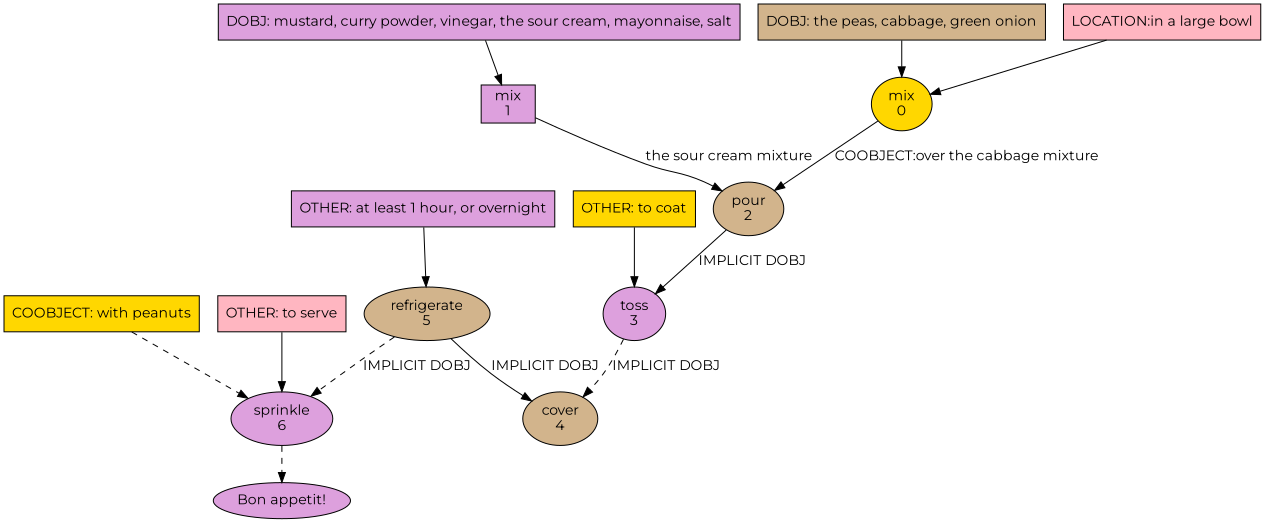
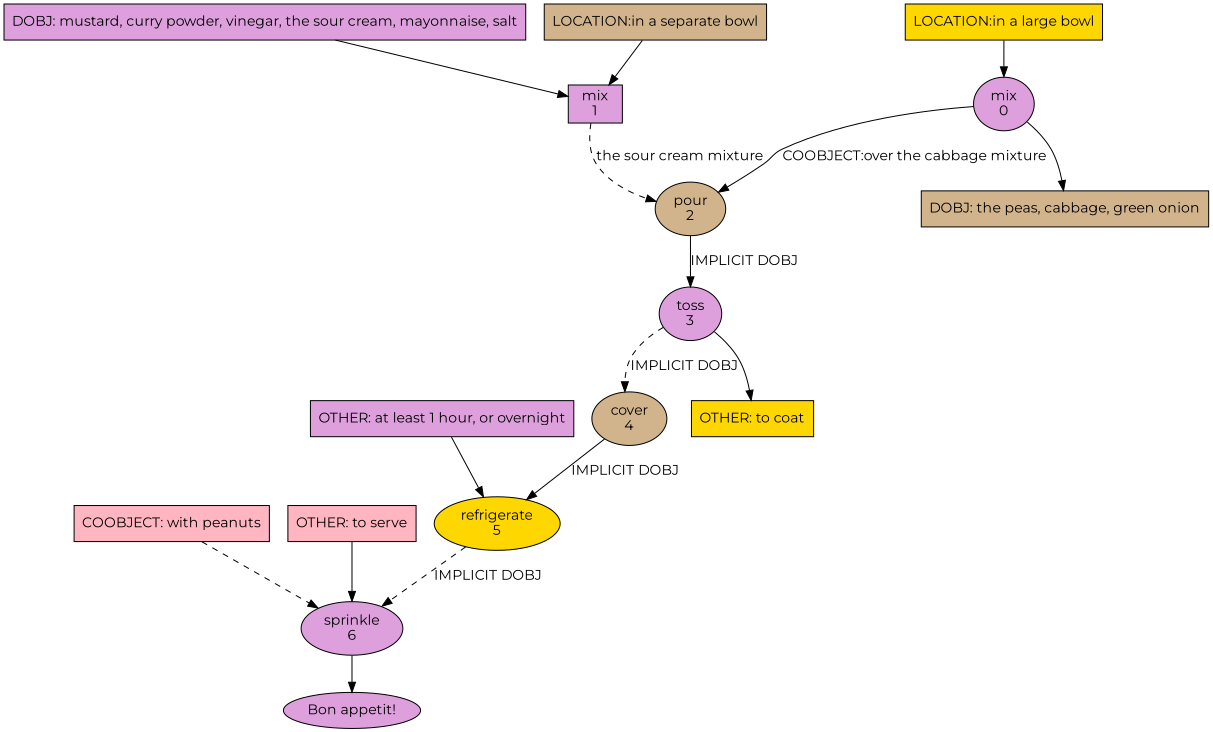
none -> (655, 22)
(1162, 22) -> (1004, 22)
(902, 54) -> (1050, 148)
(902, 104) -> (1004, 104)
(623, 155) -> (602, 172)
(634, 252) -> (738, 358)
(102, 314) -> (172, 524)
(427, 314) -> (497, 524)
(485, 369) -> (570, 466)
(282, 459) -> (352, 669)
